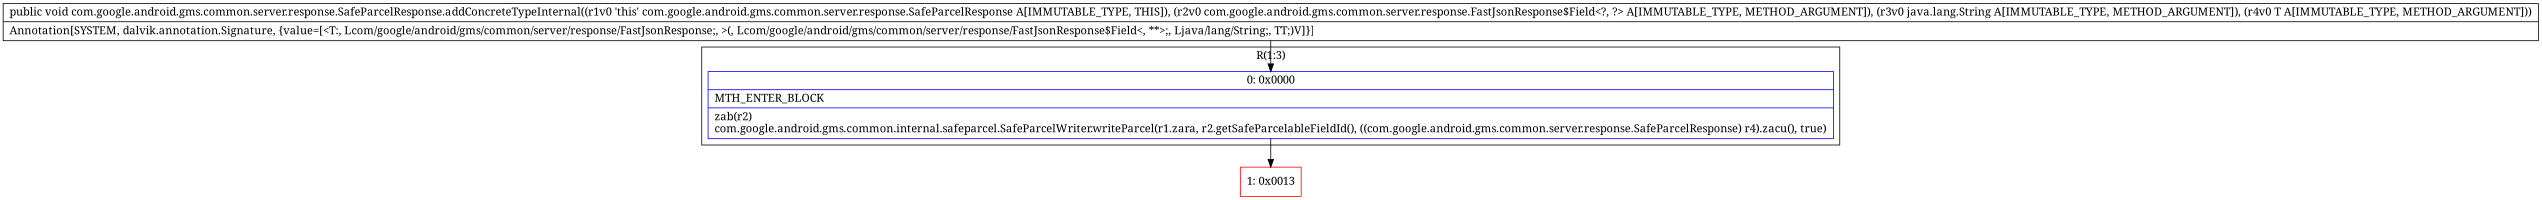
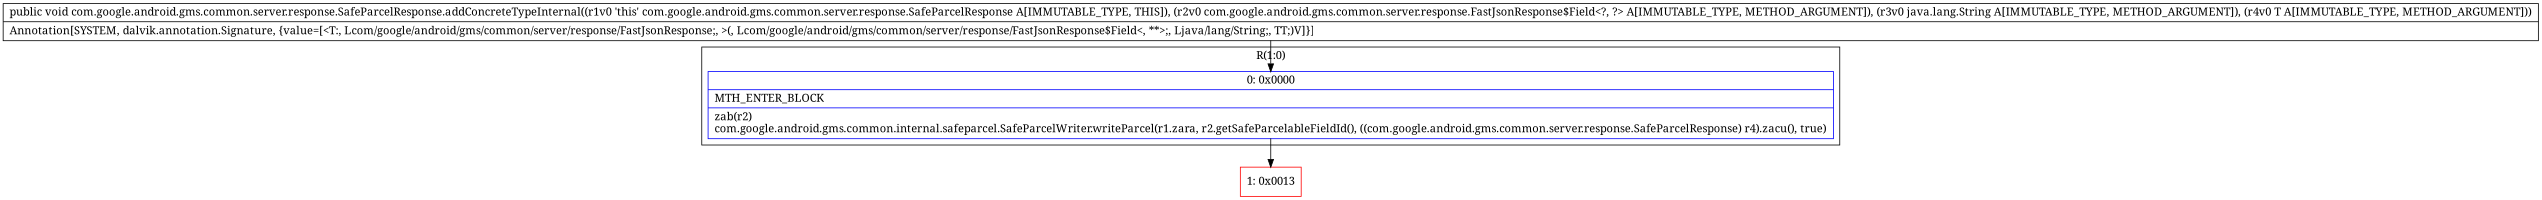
(1271, 56) -> (1271, 56)
